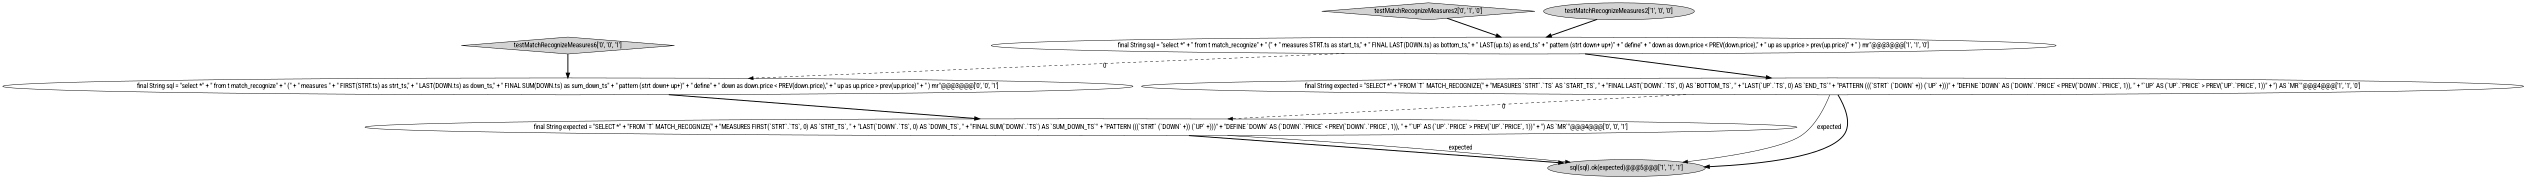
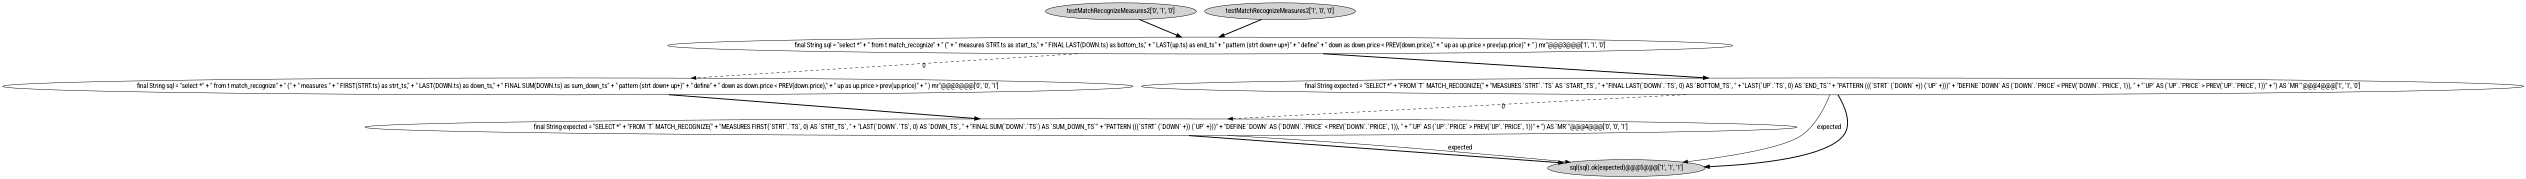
(1428, 11) -> (1121, 11)
(568, 46) -> none
